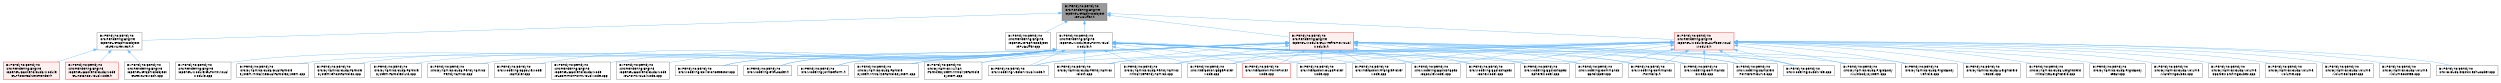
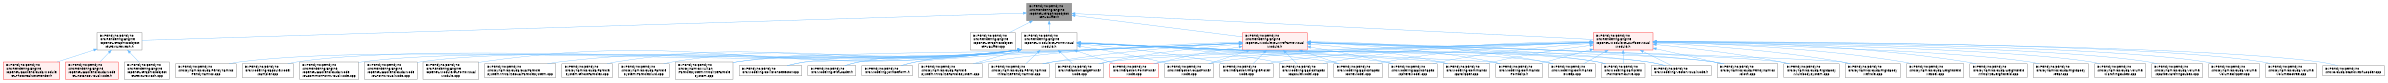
(1809, 71) -> none
(2291, 71) -> none
